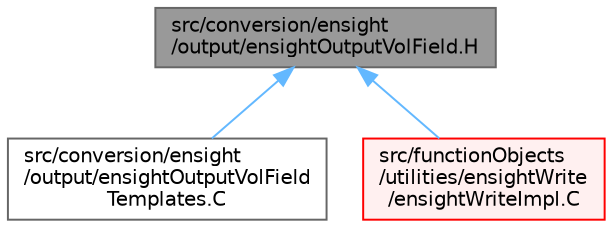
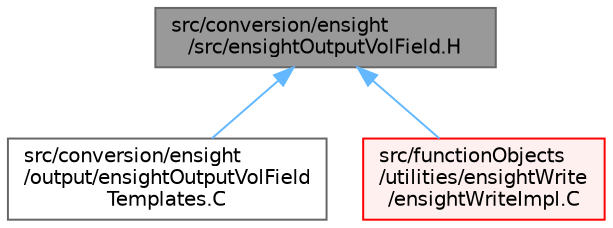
(326, 38) -> (326, 38)
